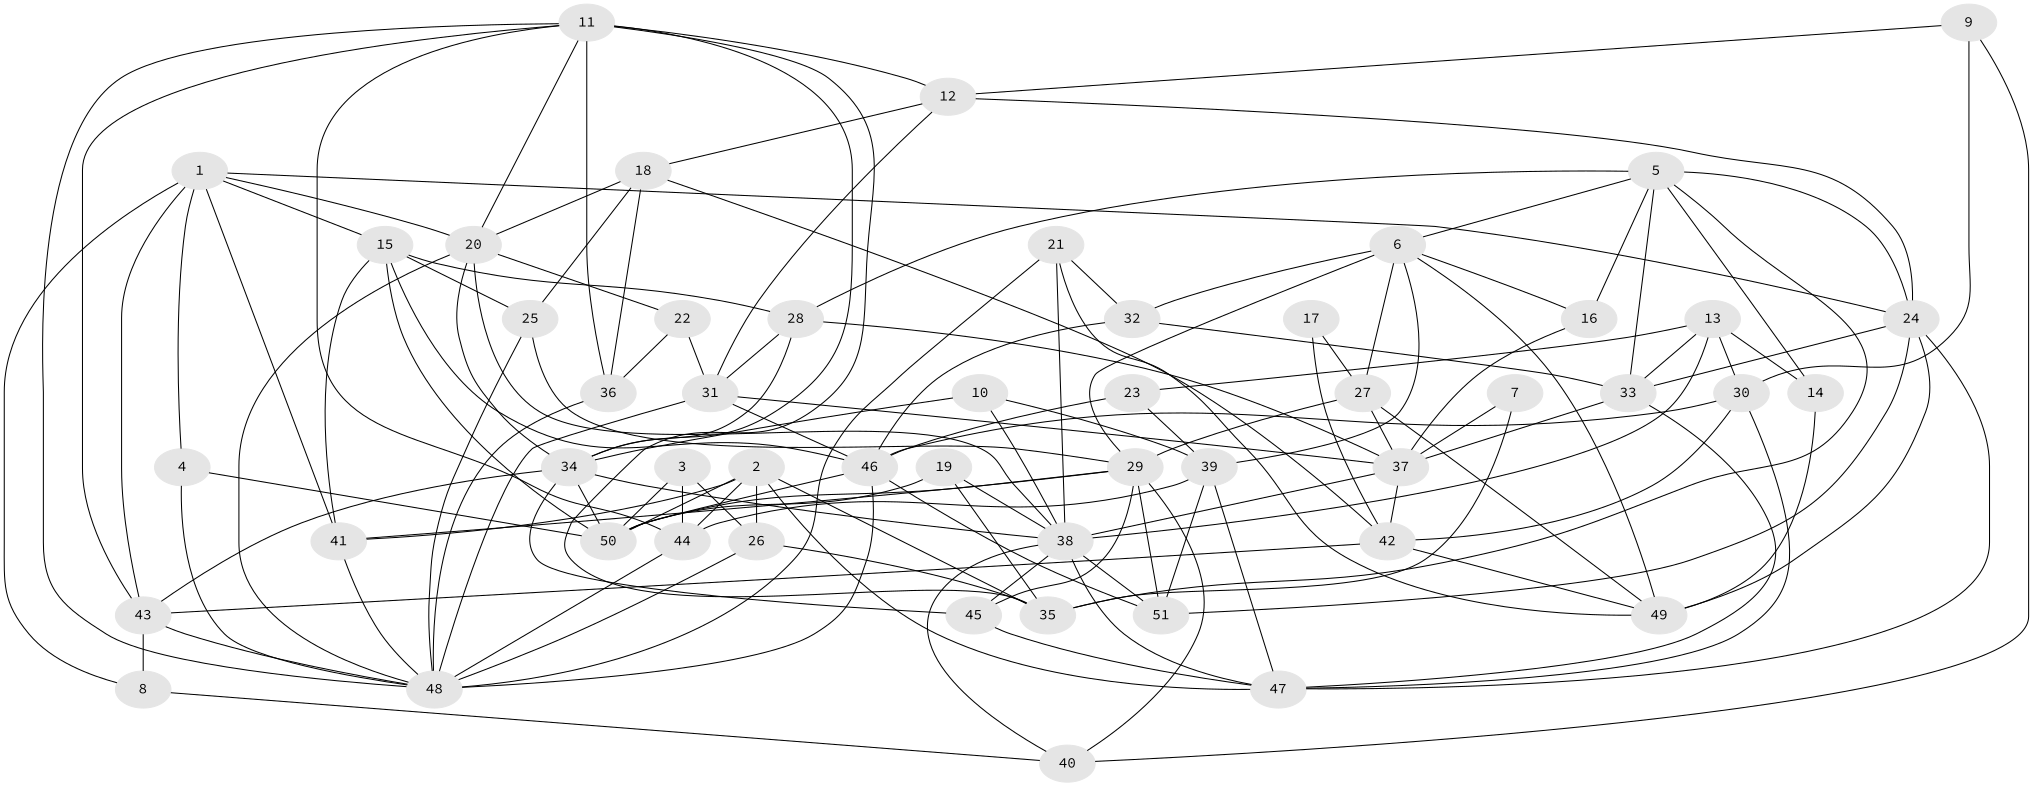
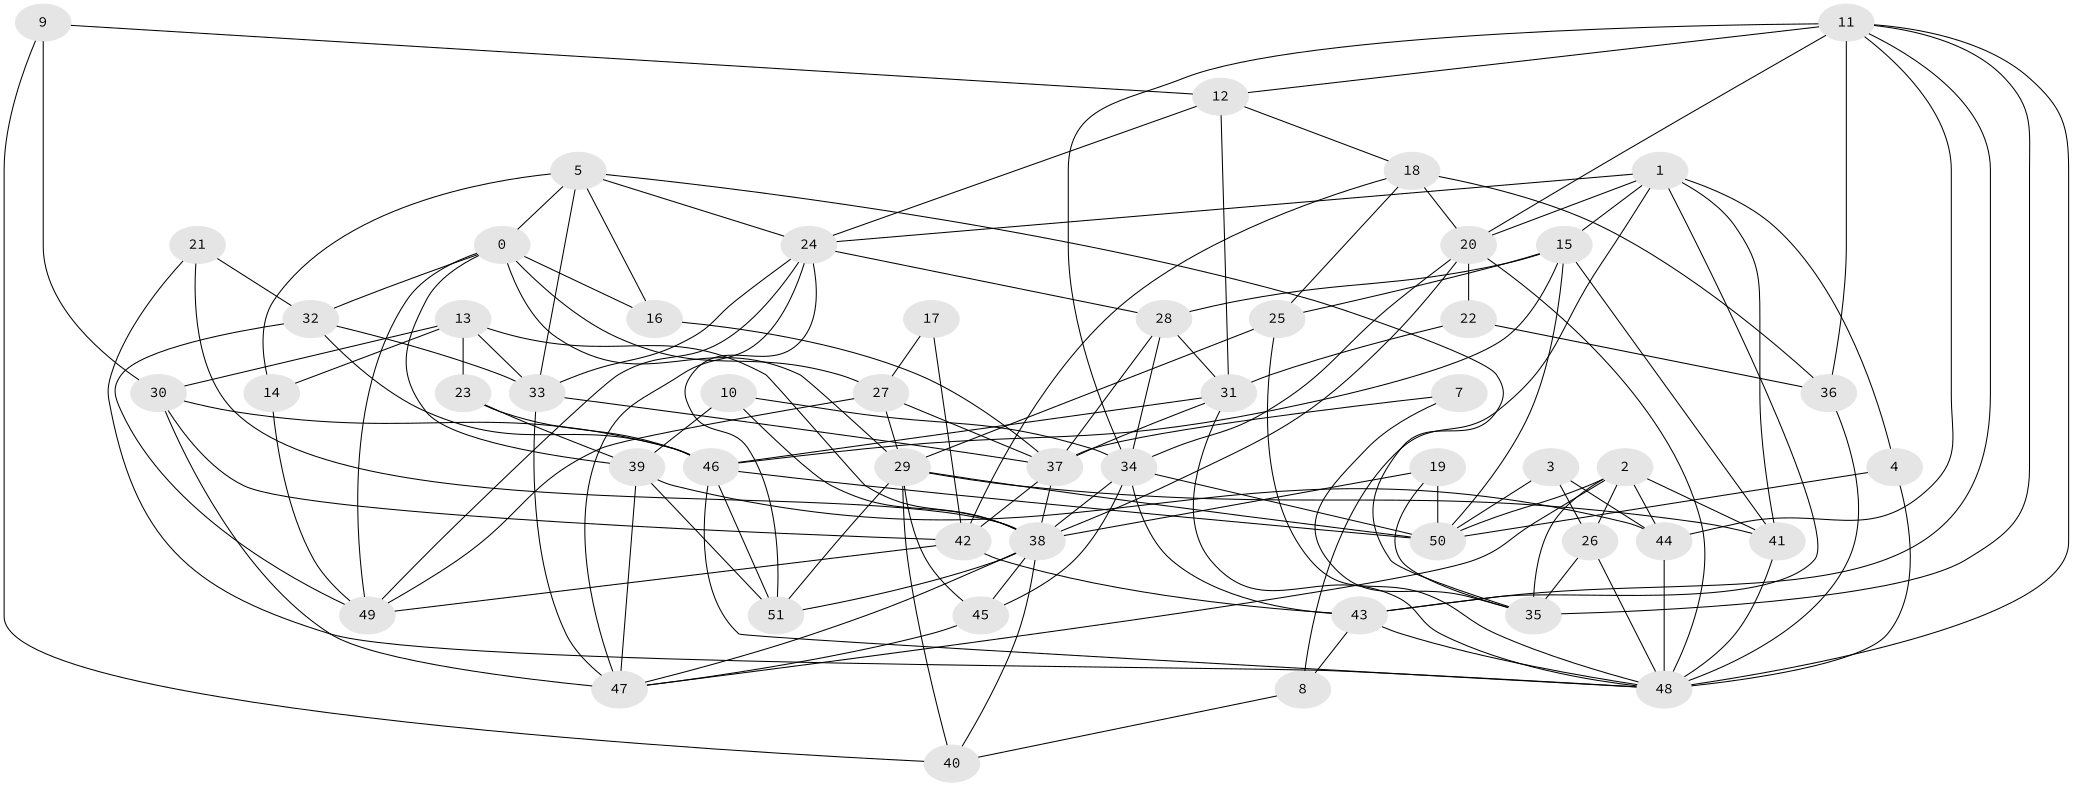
(1214, 192) -> (986, 282)
(1398, 245) -> (502, 245)
(1287, 501) -> (144, 450)
